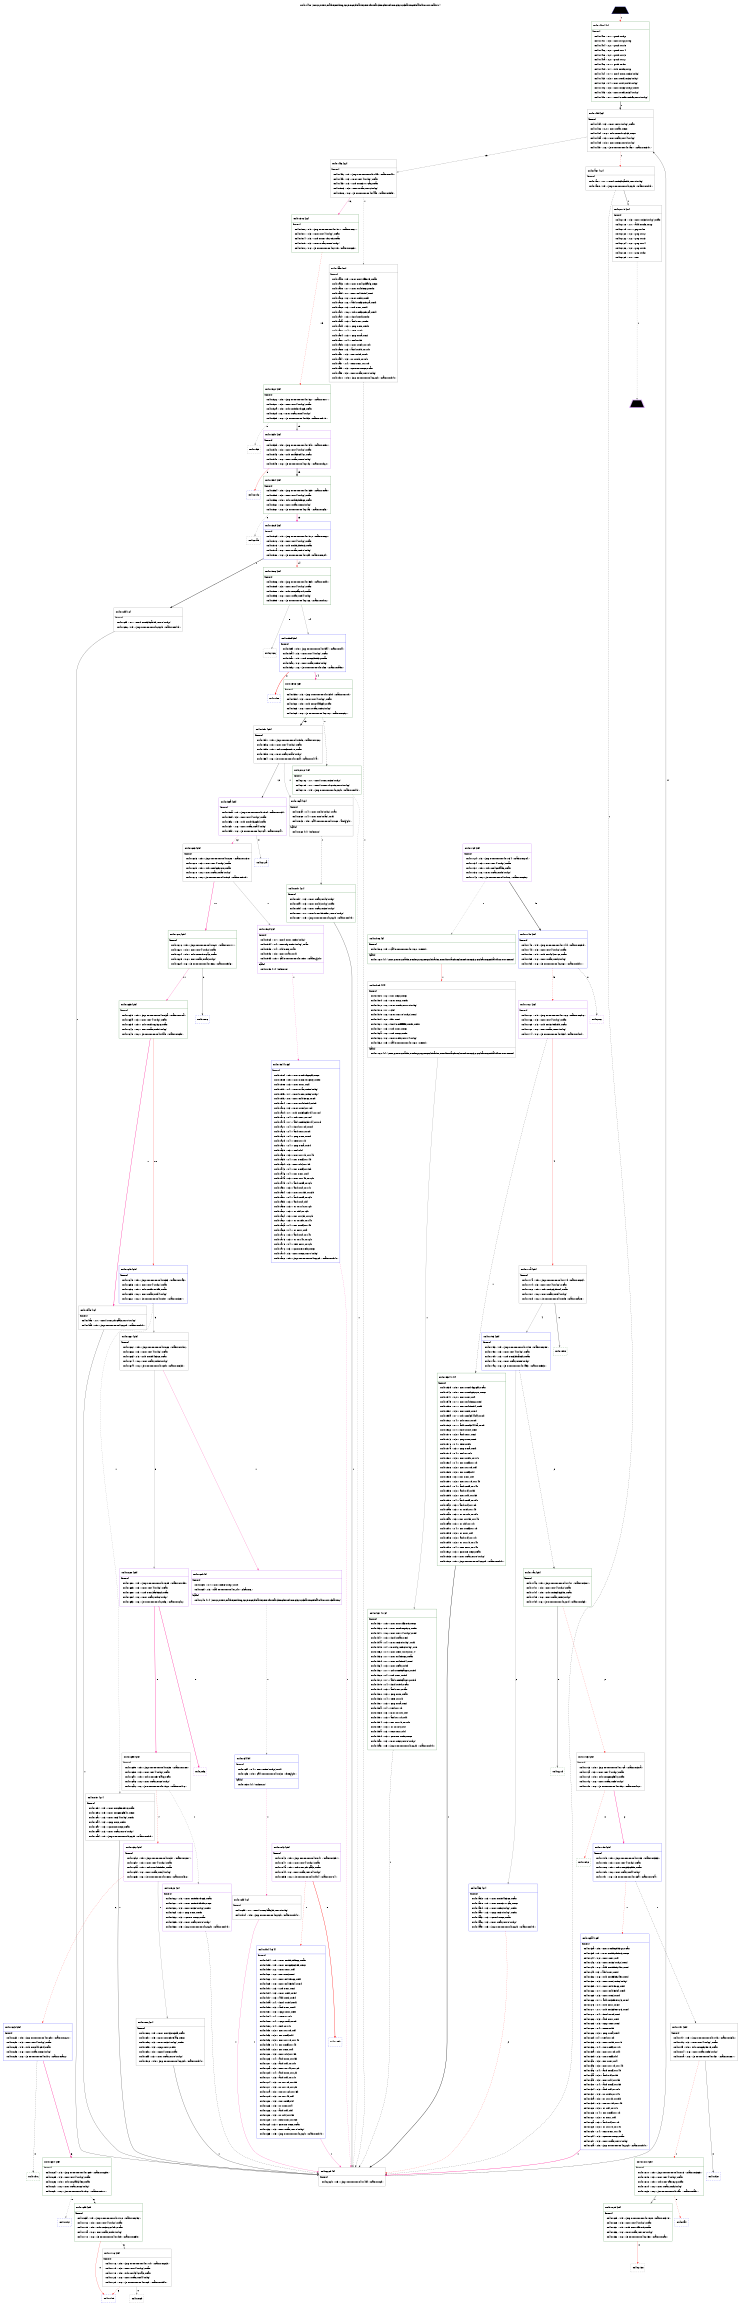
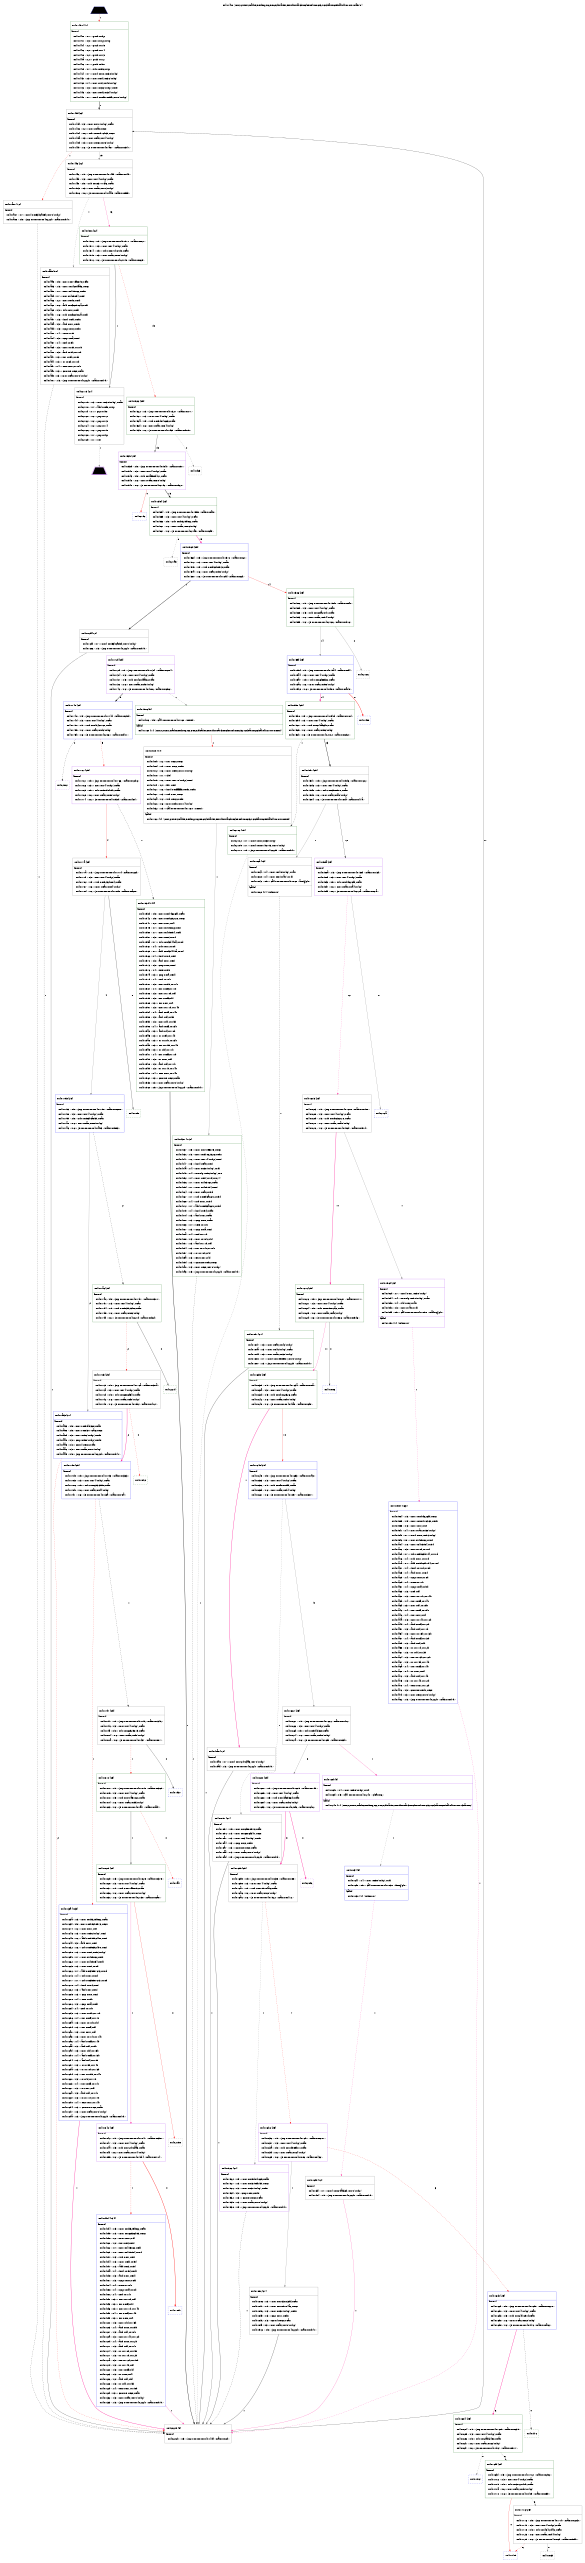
(626, 197) -> (116, 325)
none -> (131, 2012)
